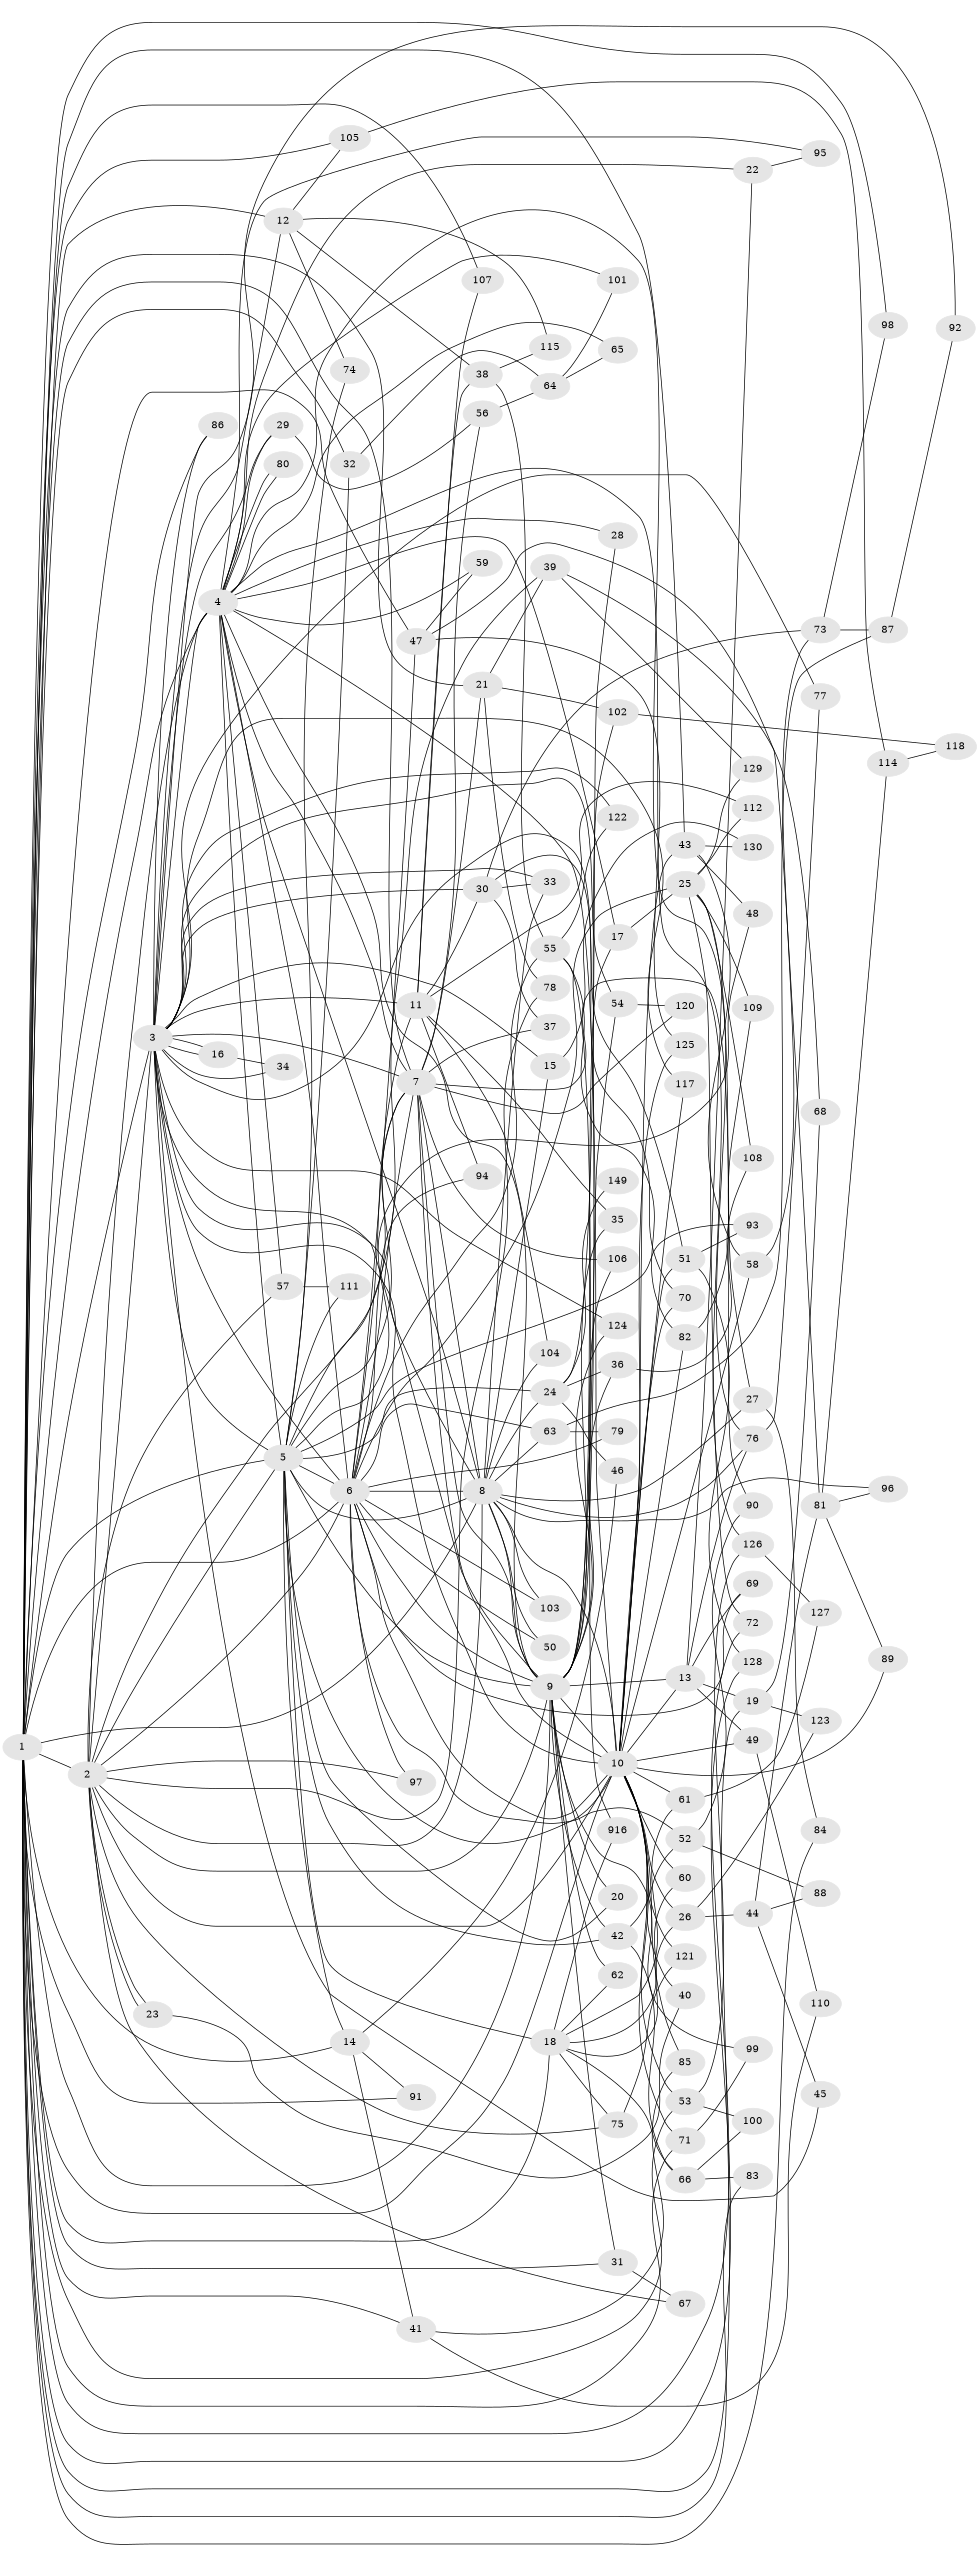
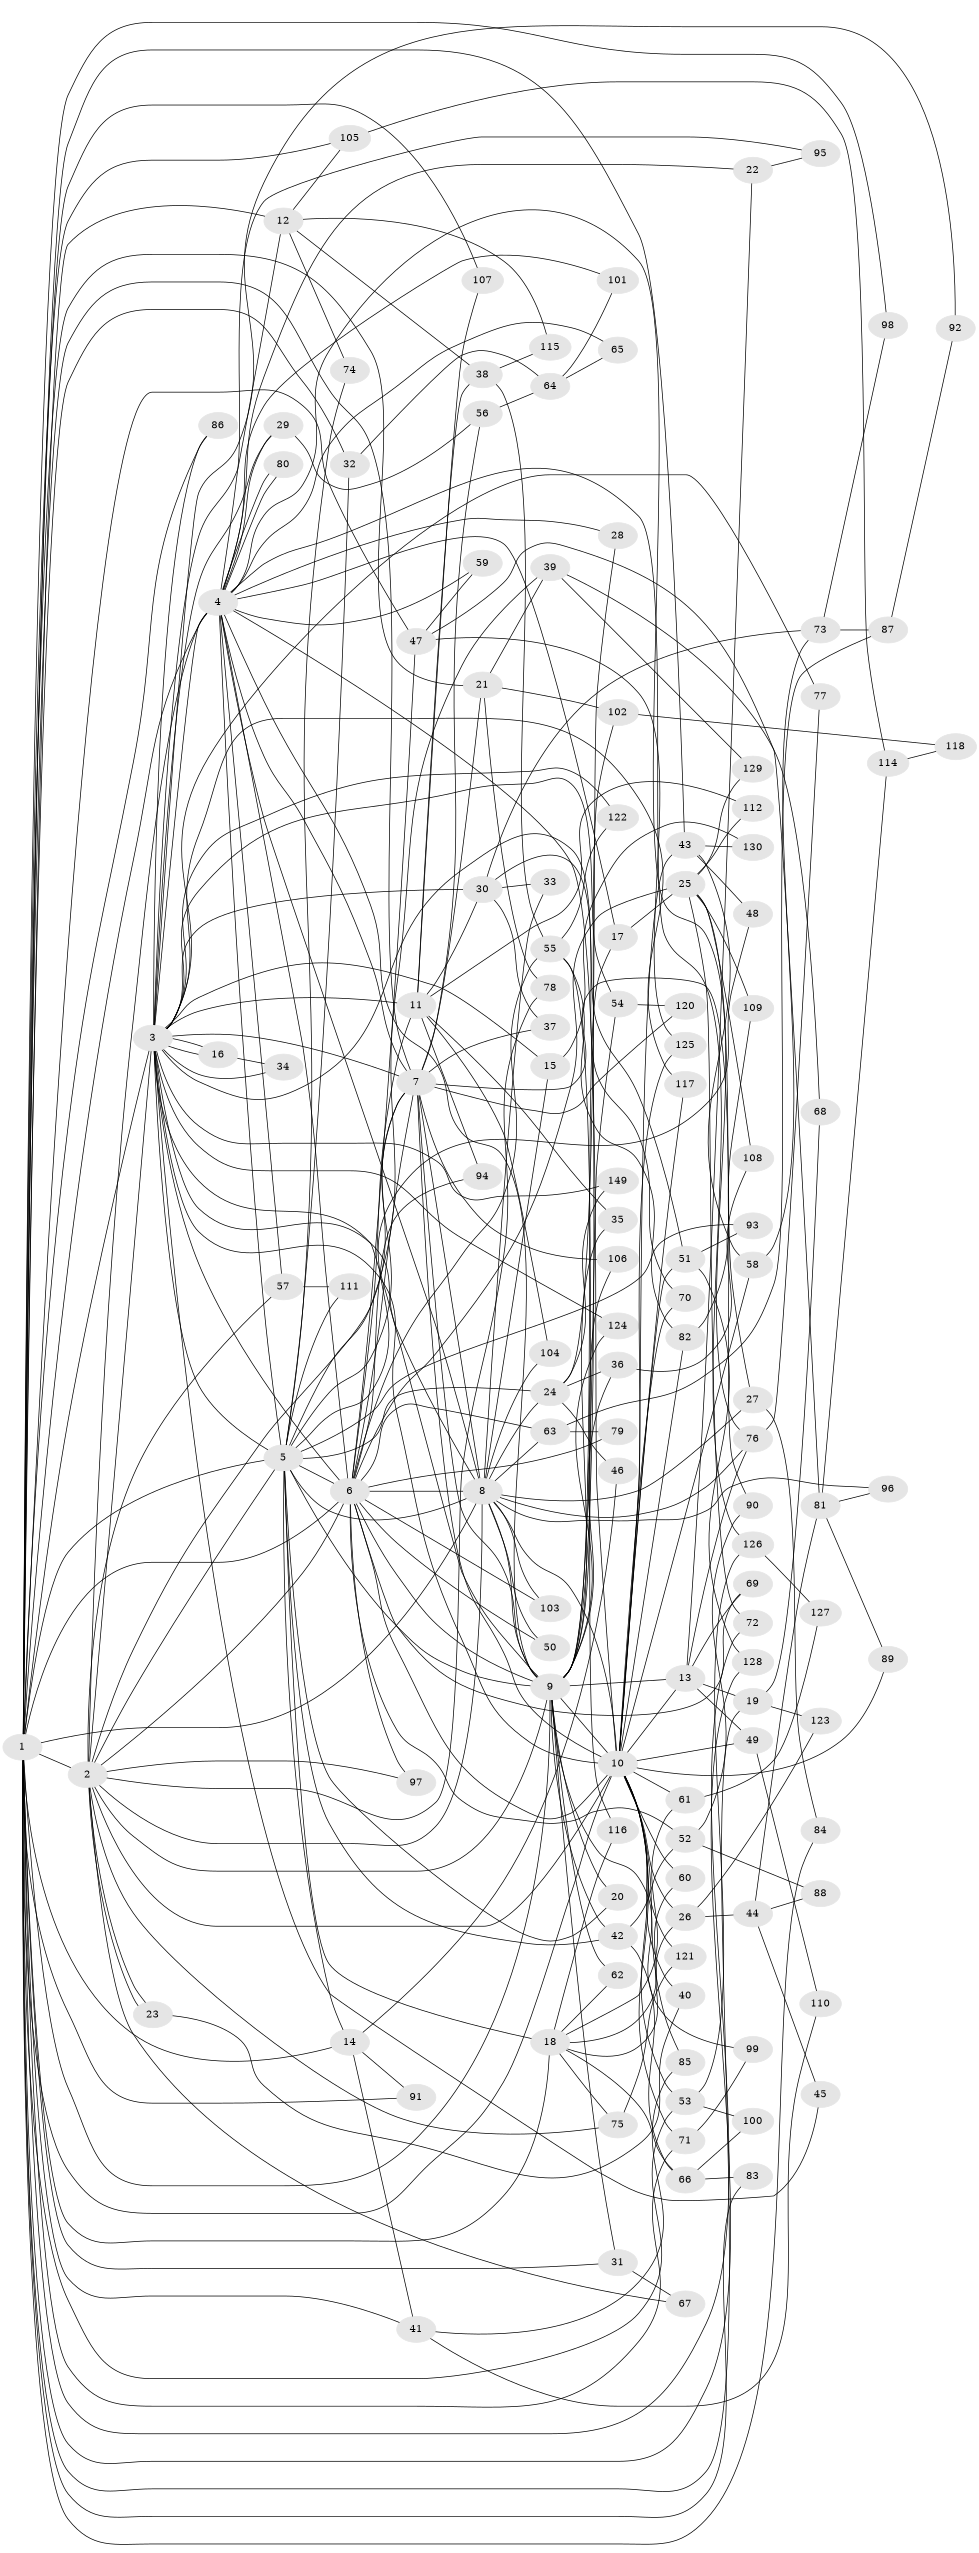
(300, 878) -> (365, 1143)
(360, 1762) -> none
(618, 1831) -> (618, 1831)
